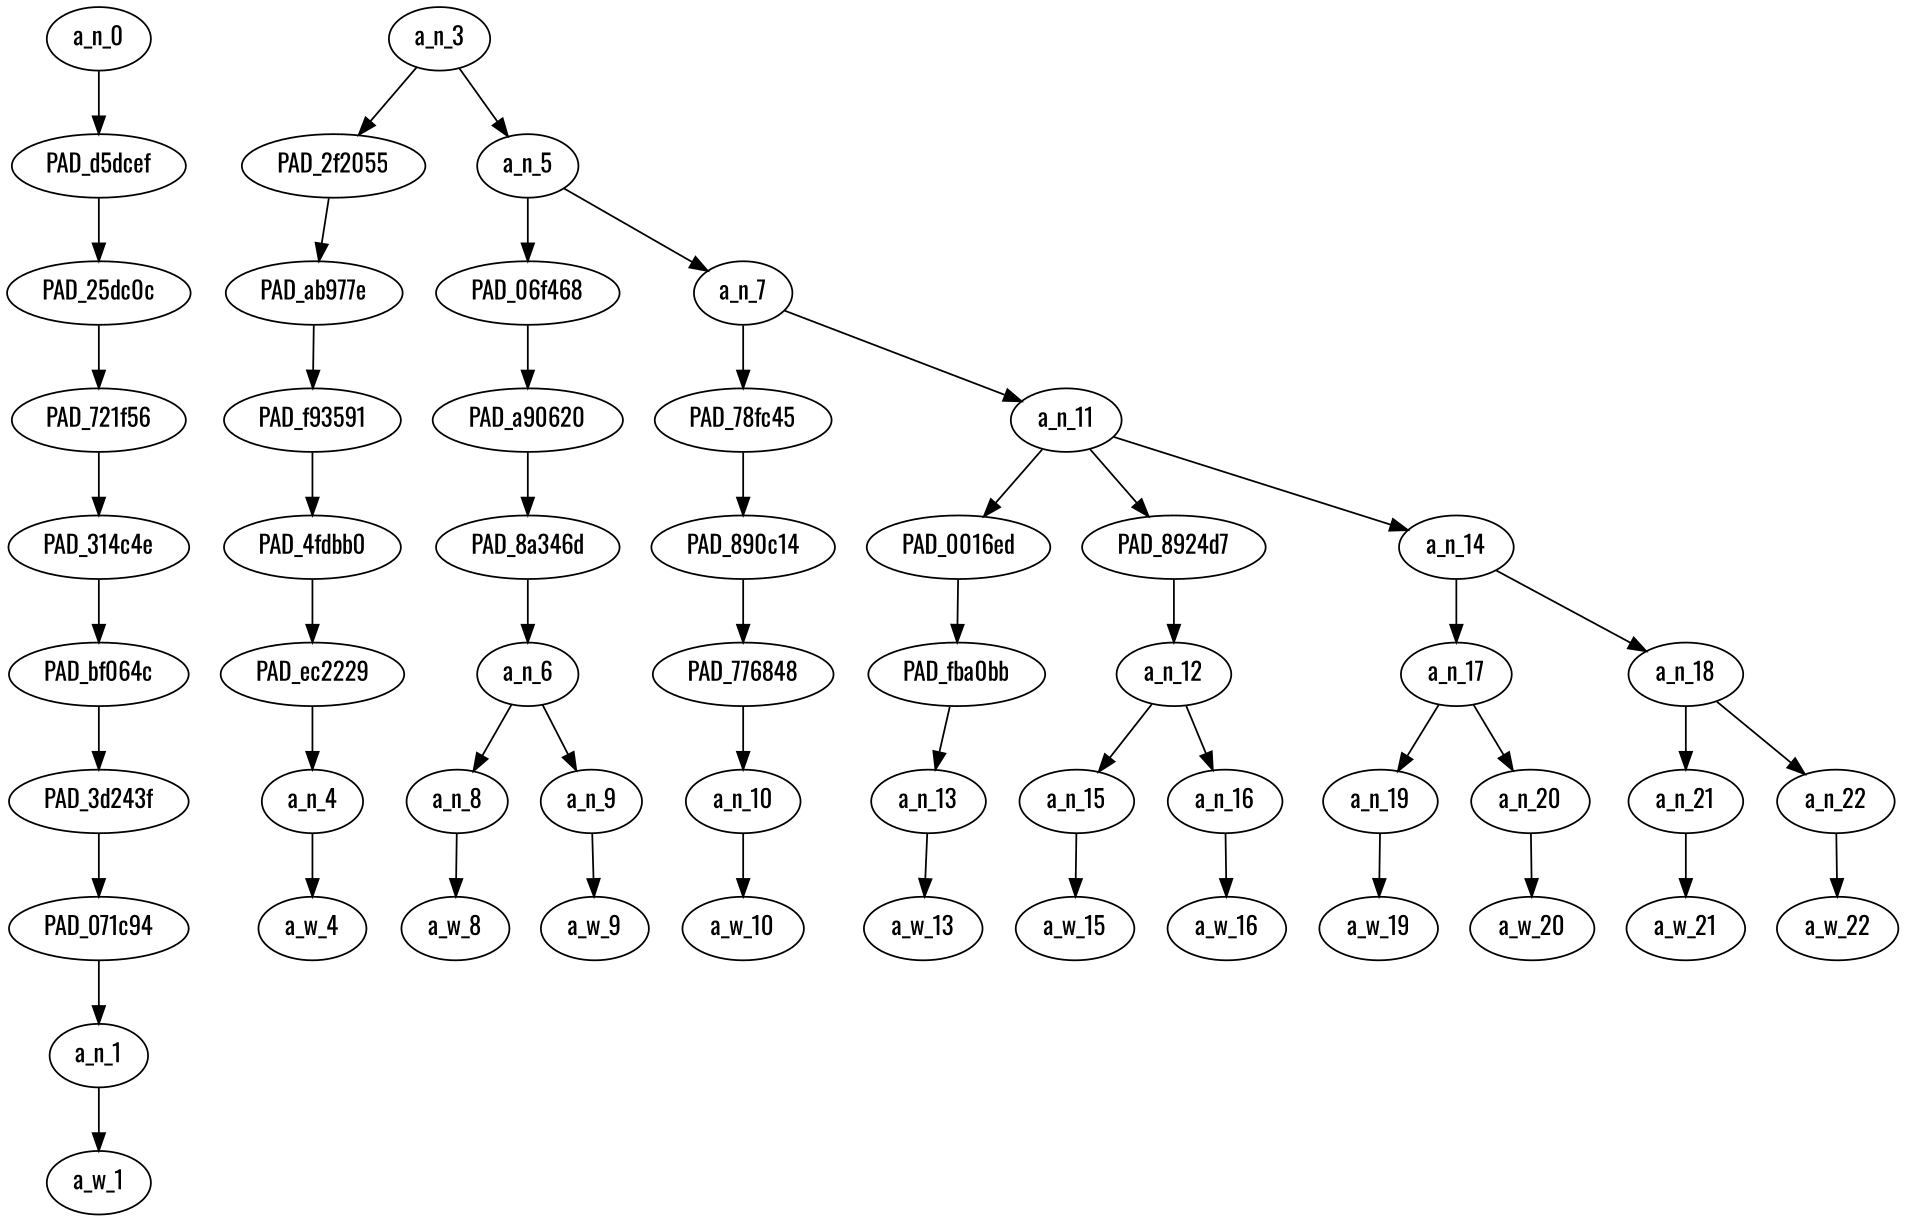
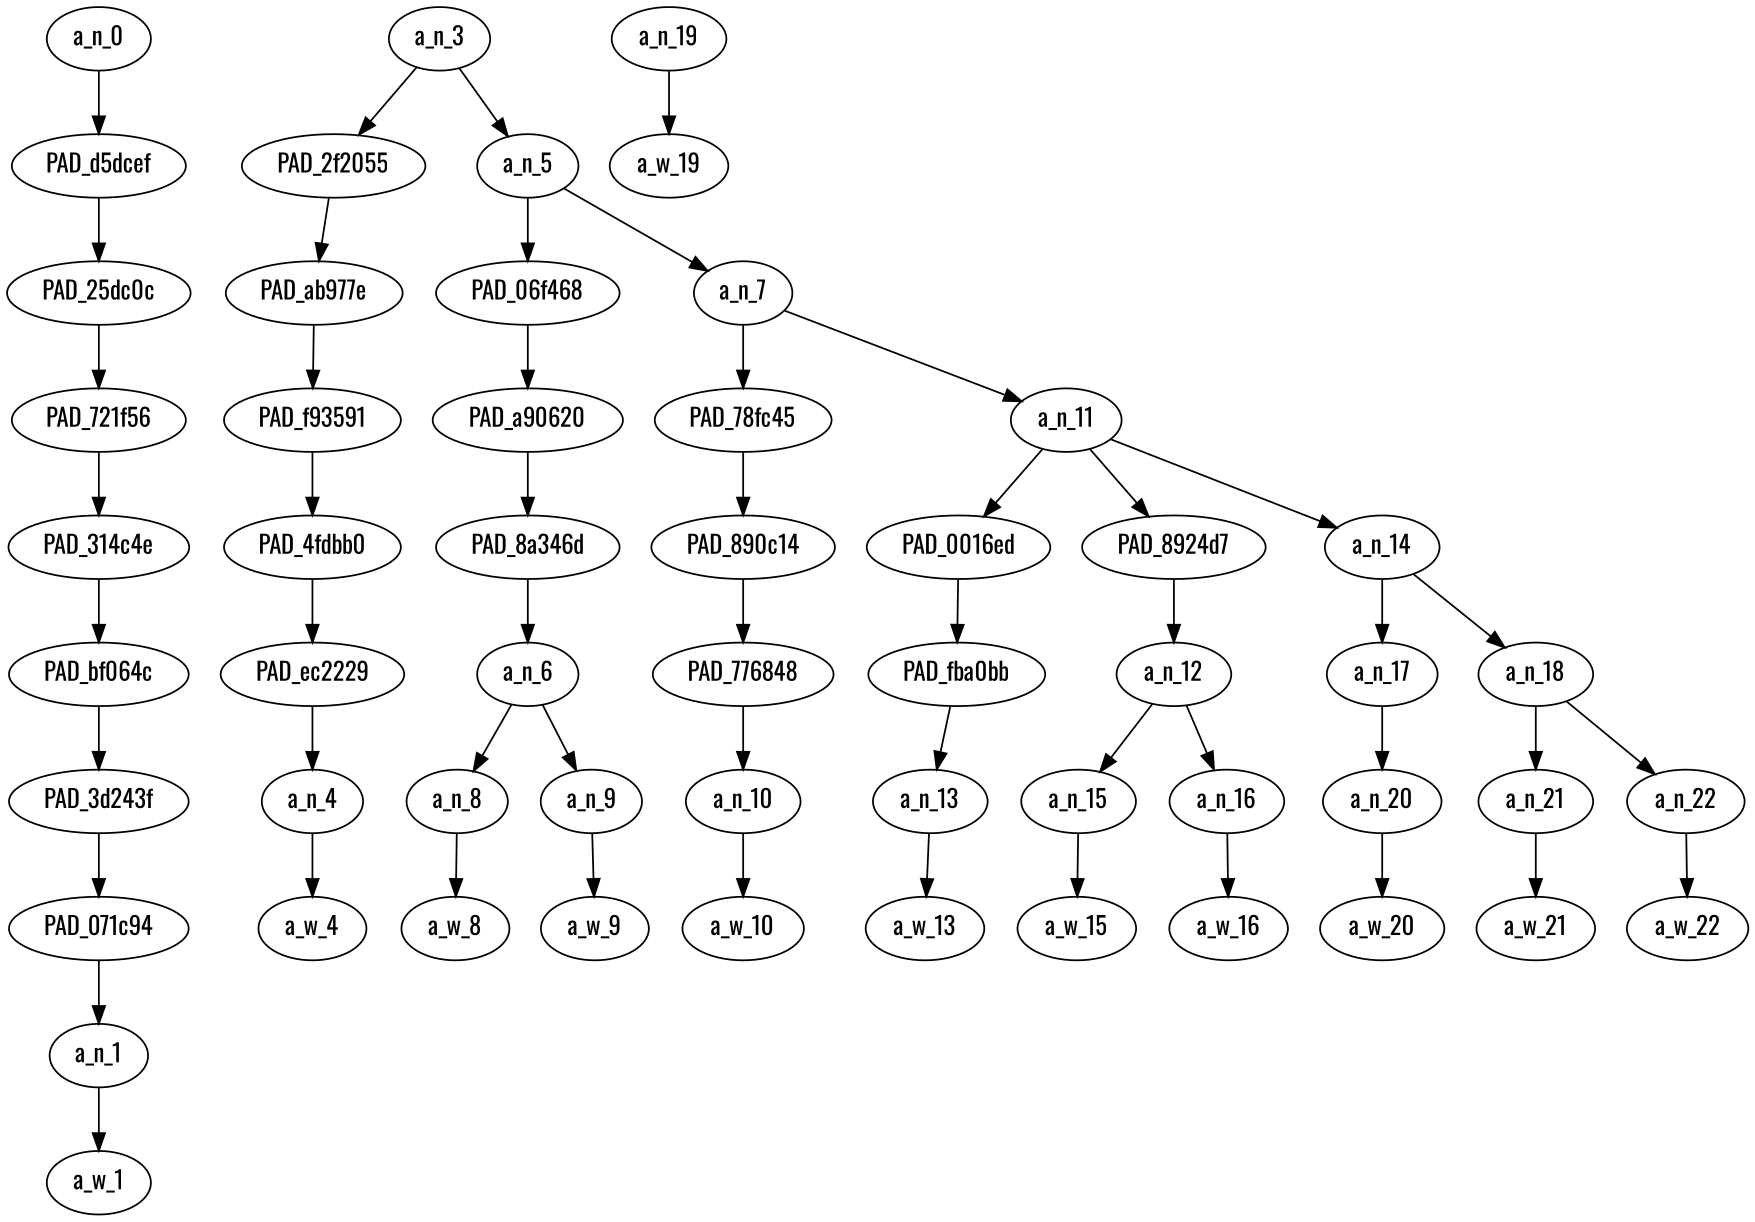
(1423, 730) -> none
